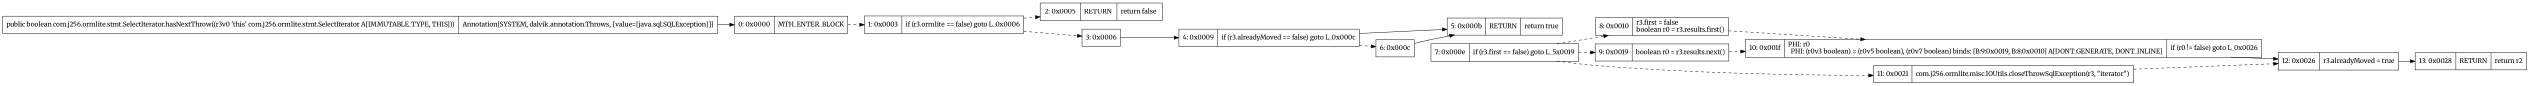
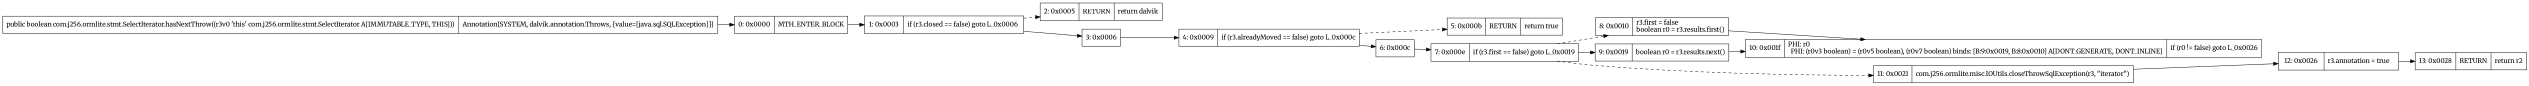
(1139, 12) -> (1138, 12)
(854, 25) -> (854, 25)
(963, 25) -> (963, 25)
(1401, 31) -> (1401, 31)
(1050, 34) -> (1050, 34)
(1795, 35) -> (1795, 35)
(1432, 39) -> (1420, 49)
(1365, 46) -> (1365, 46)
(1524, 52) -> (1524, 52)
(1585, 52) -> (1585, 52)
(1735, 52) -> (1735, 52)
(2252, 58) -> none
(2359, 61) -> (2359, 61)
(2204, 66) -> (2204, 66)
